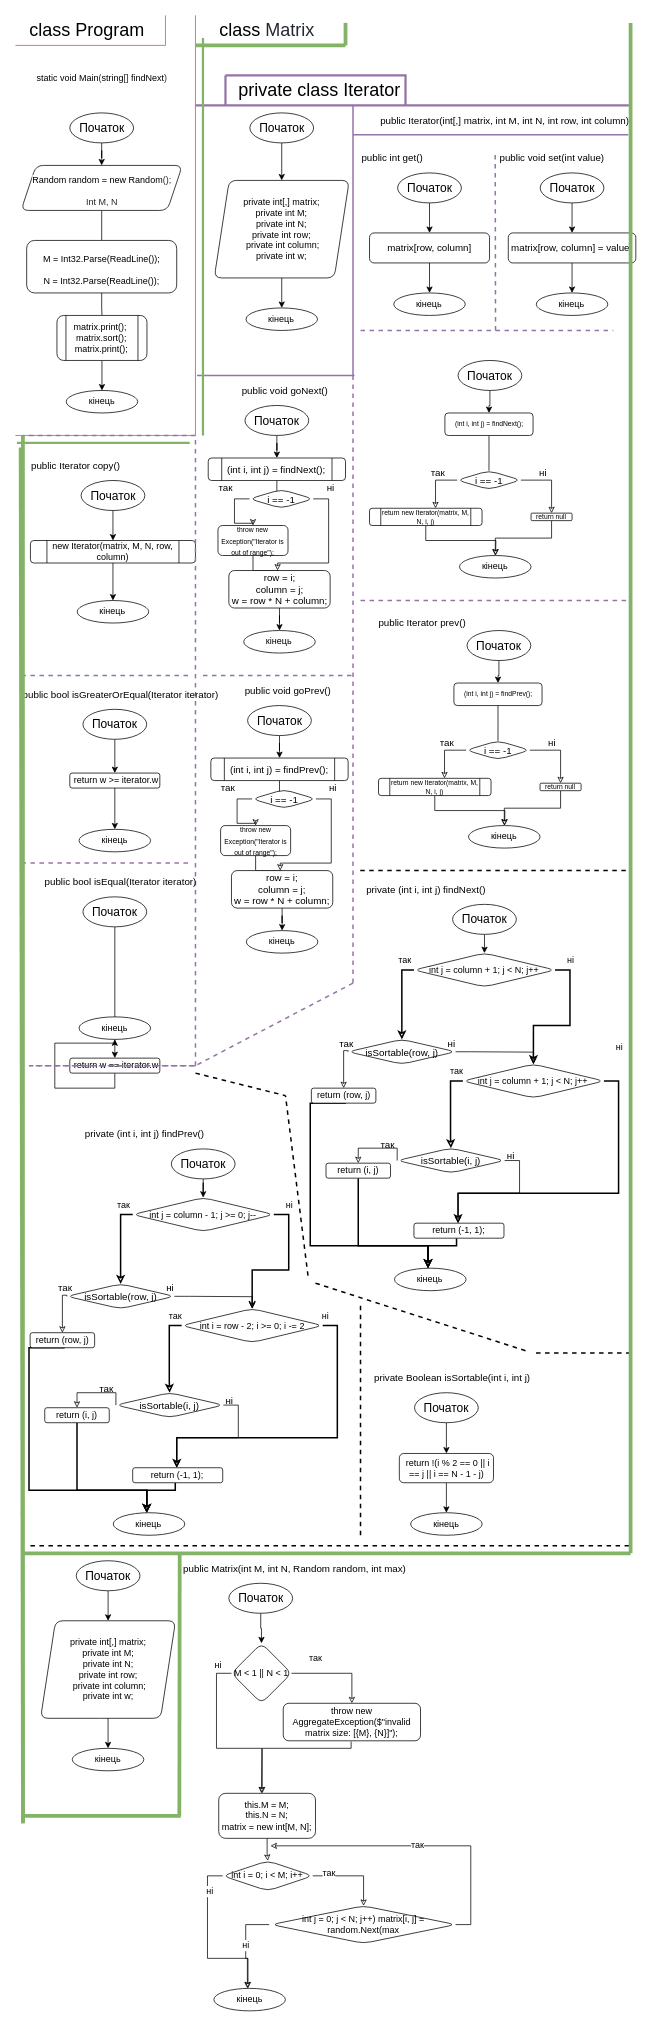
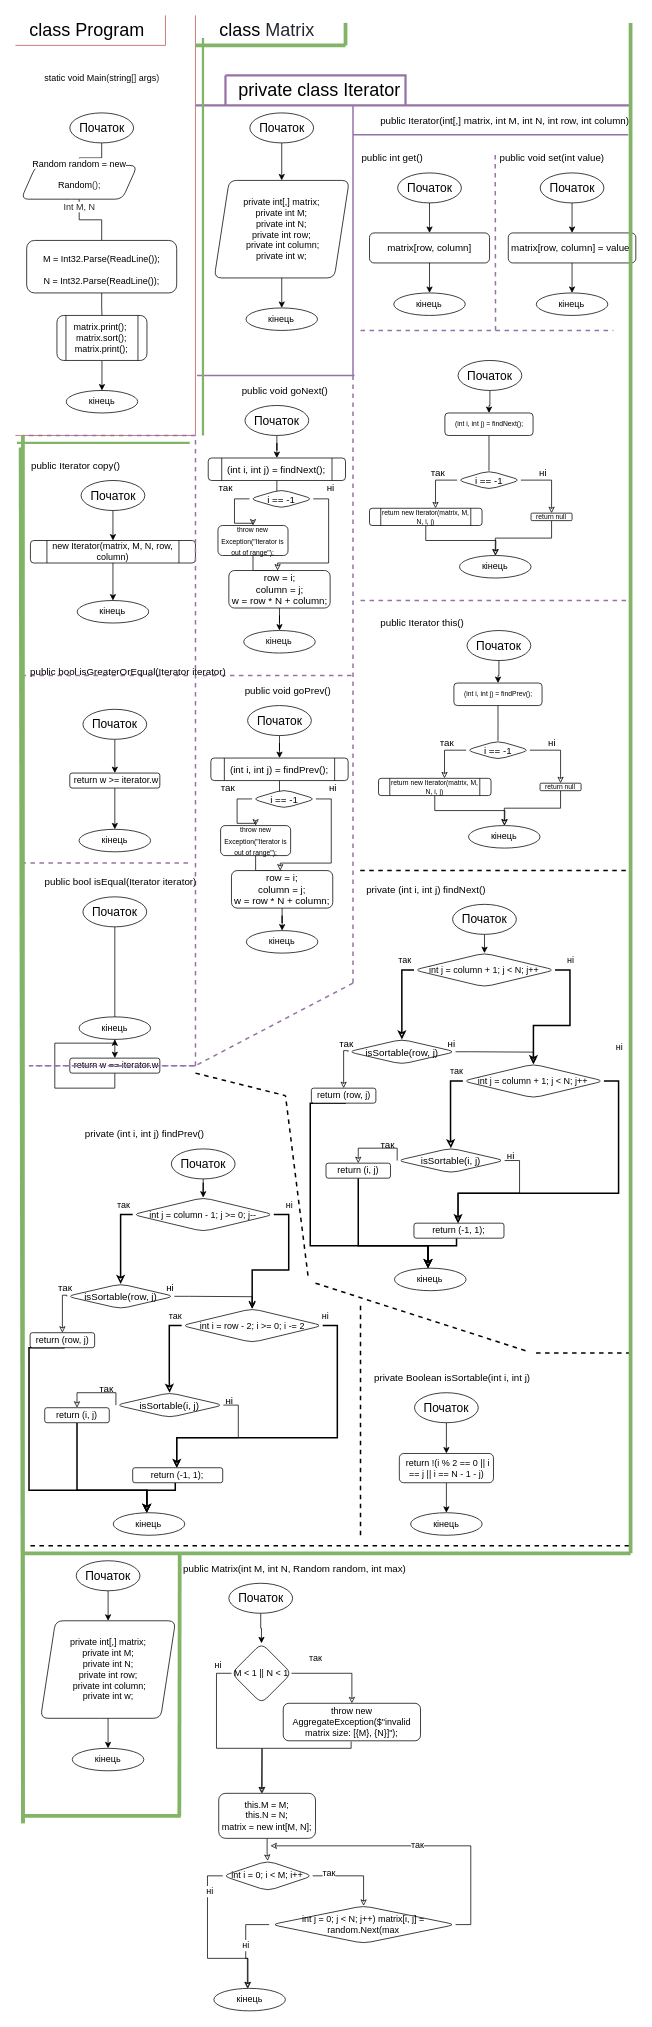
(102, 75) -> (102, 75)
(102, 188) -> (79, 182)
(422, 623) -> (422, 623)
(120, 694) -> (128, 672)
